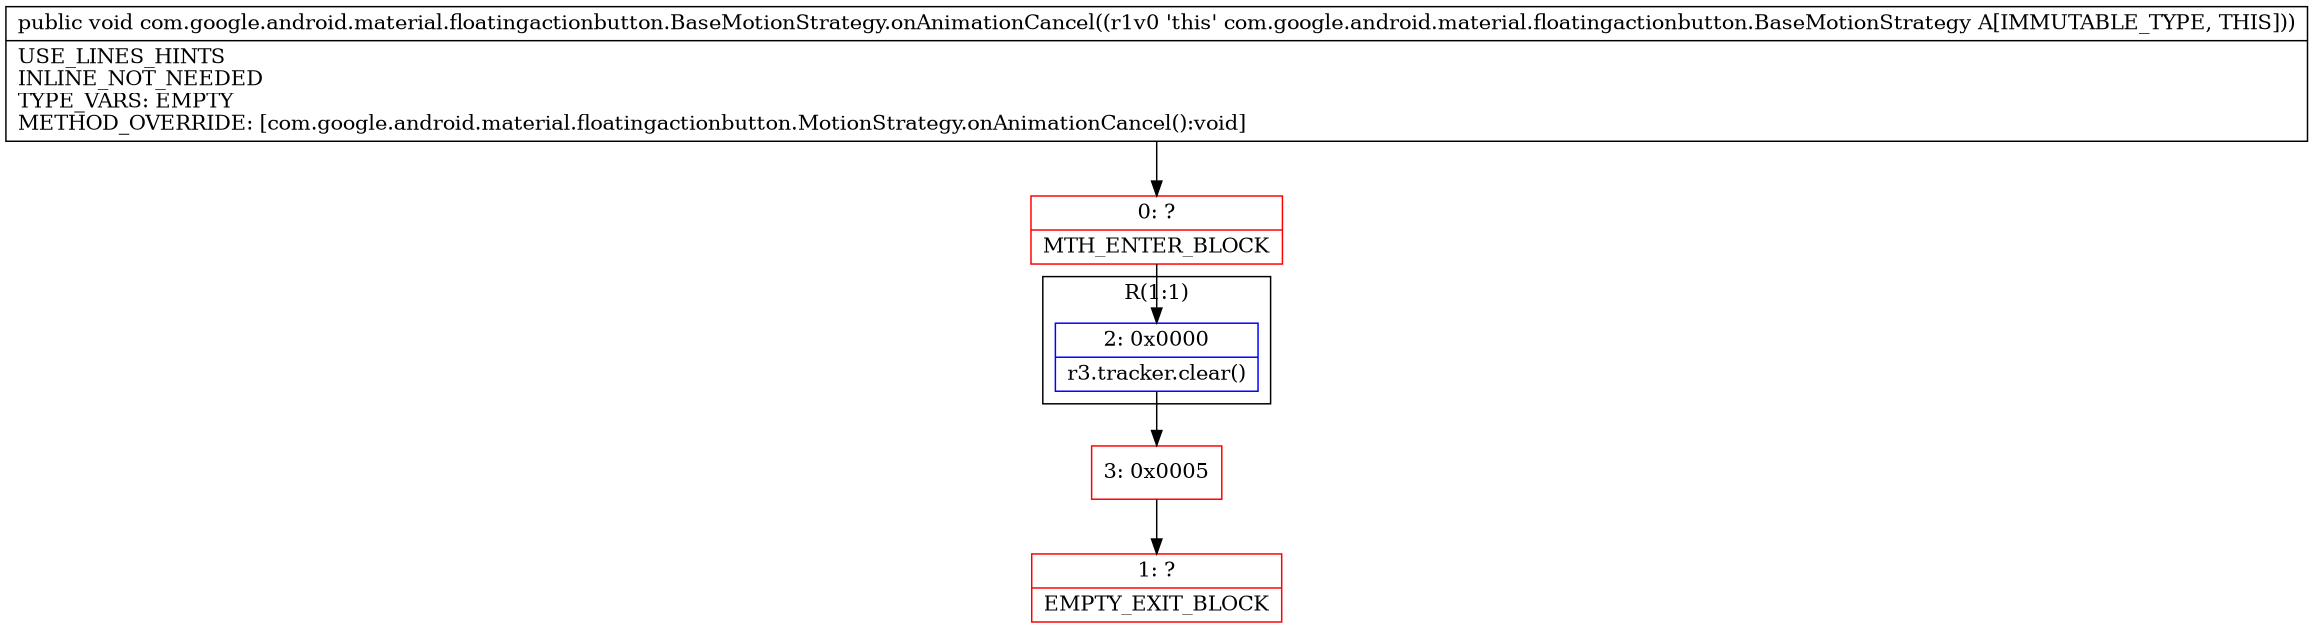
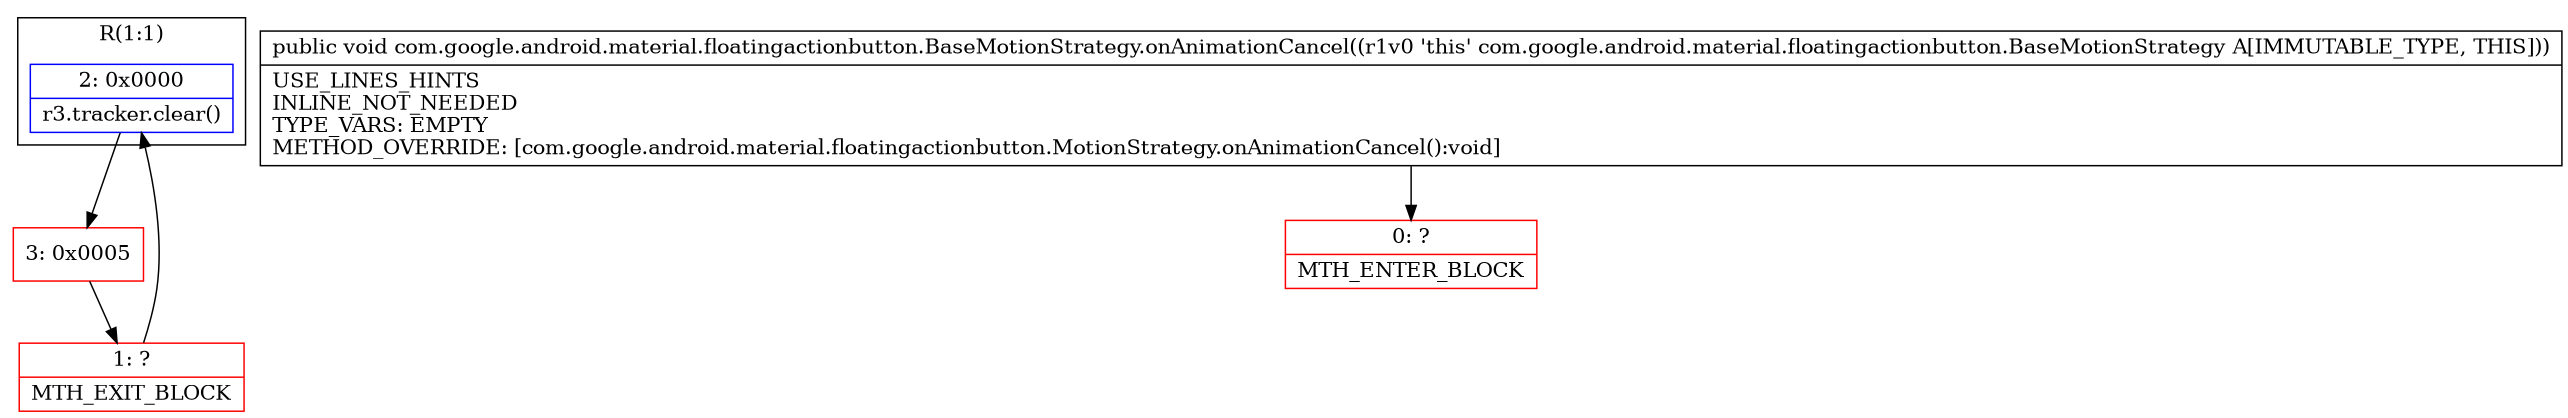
(1157, 286) -> (159, 246)
(1157, 604) -> (132, 393)
